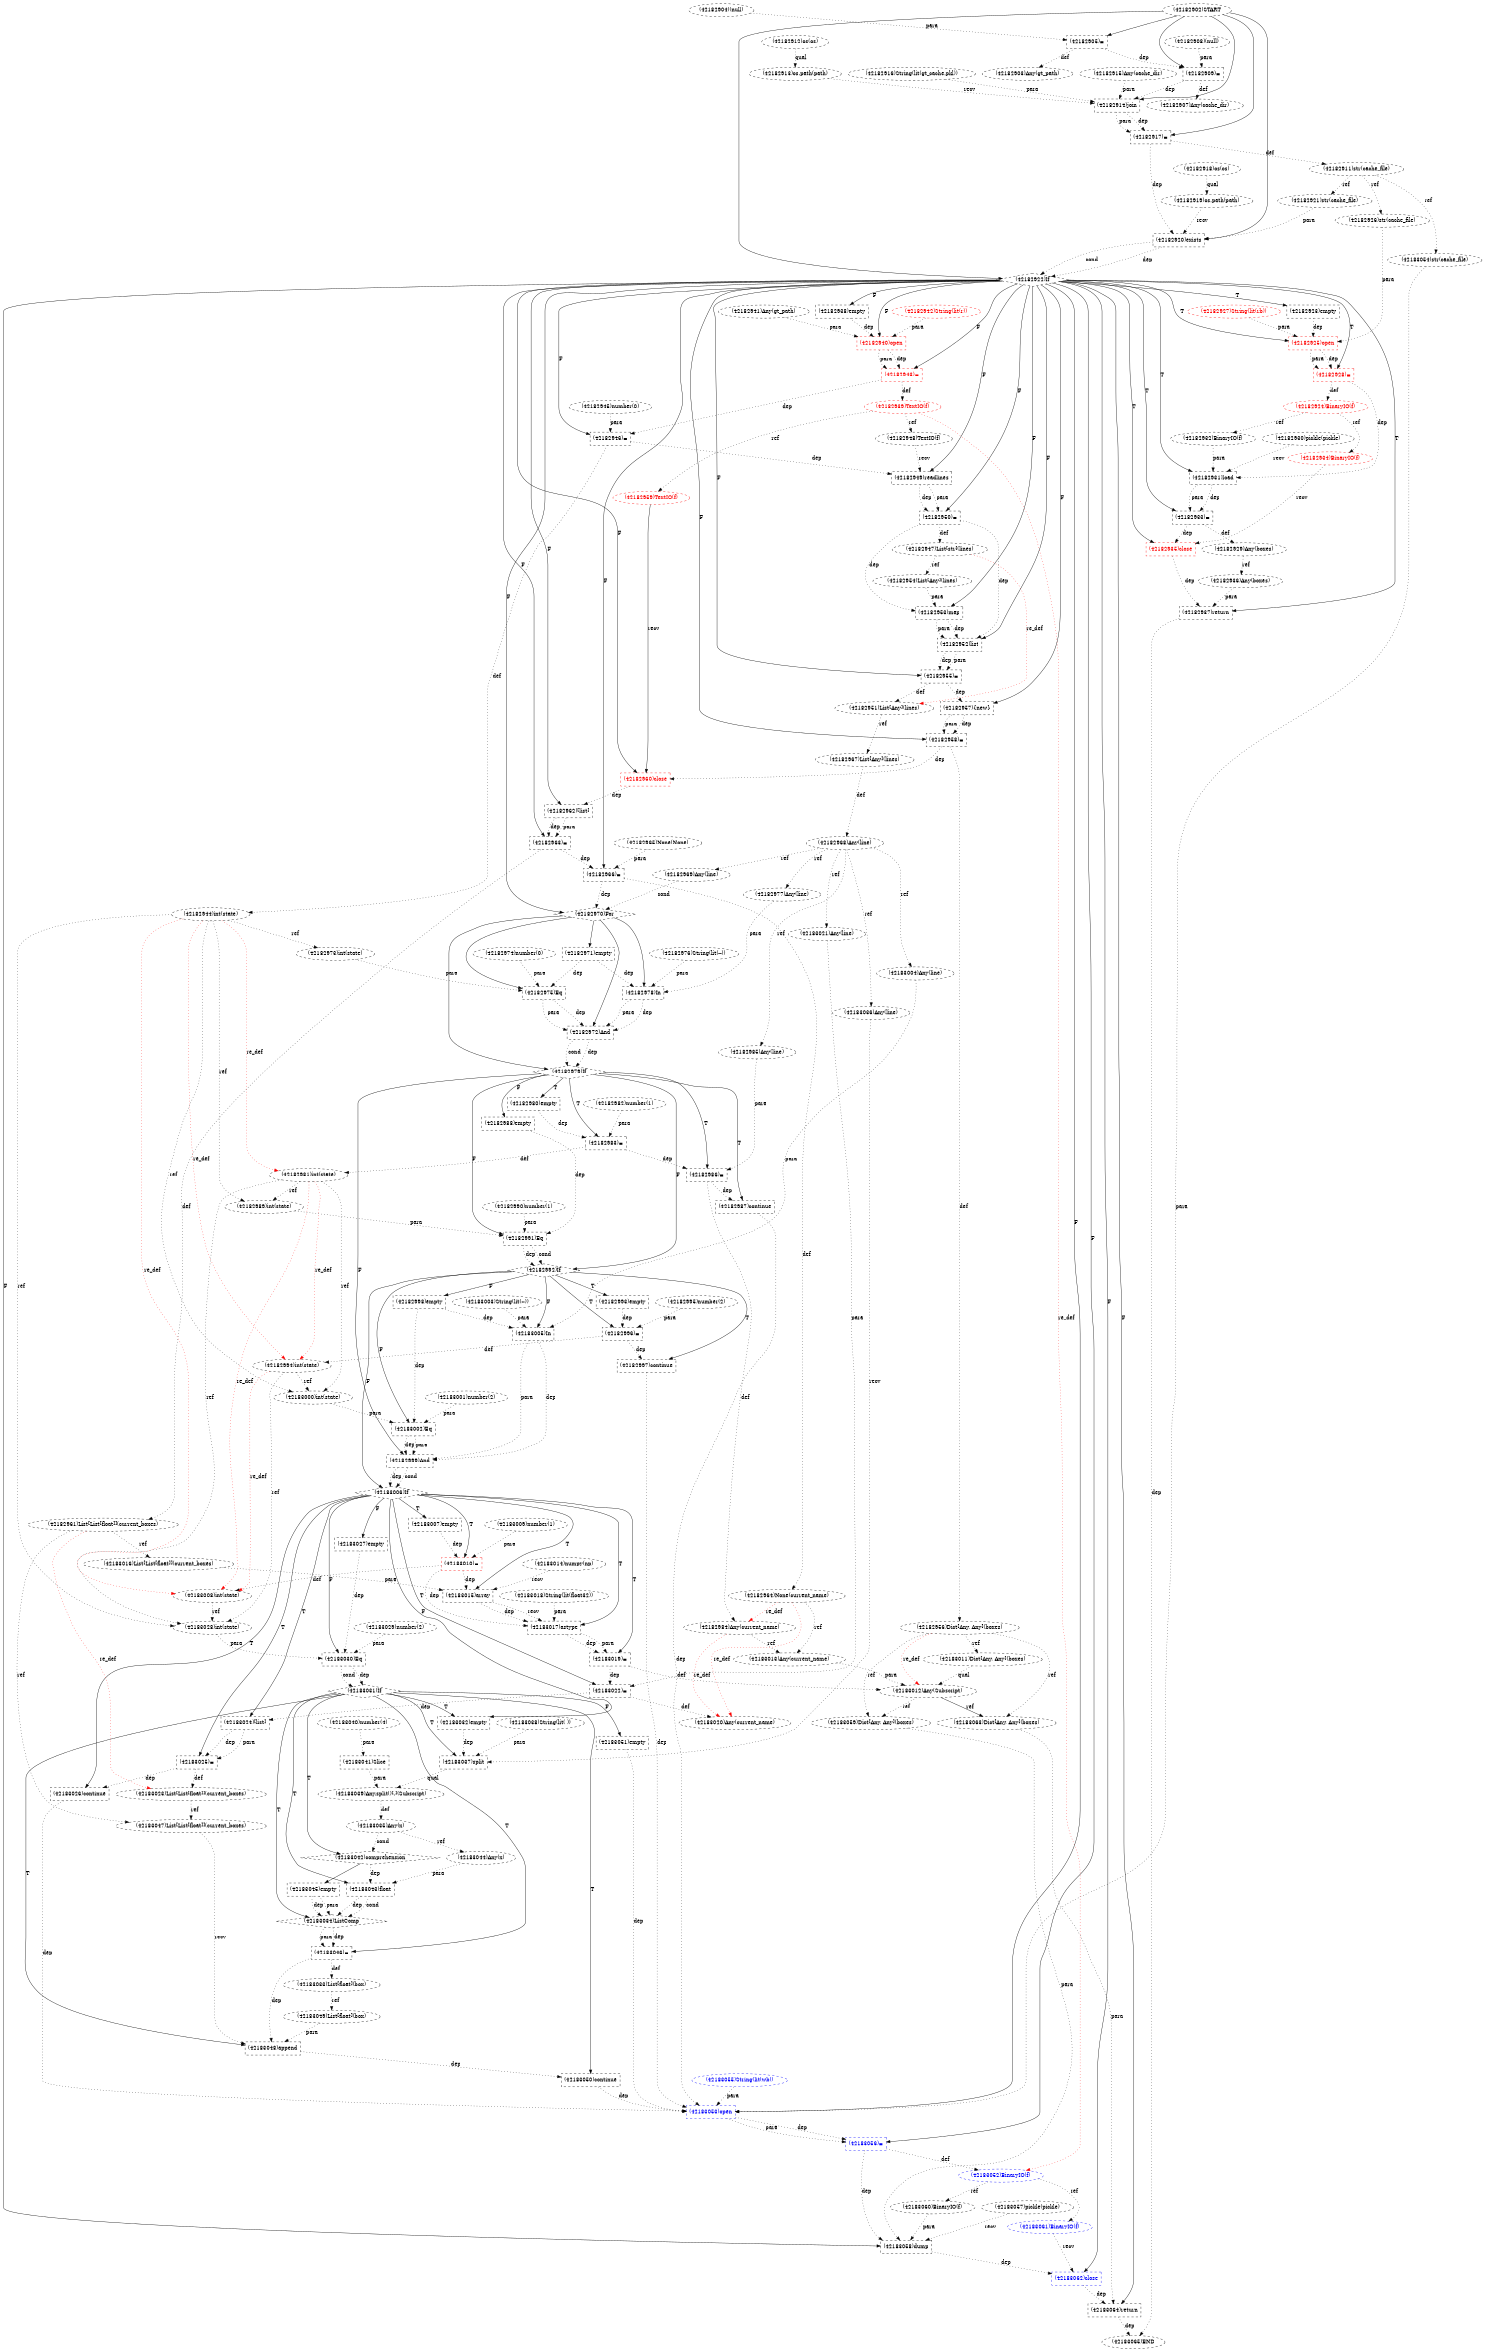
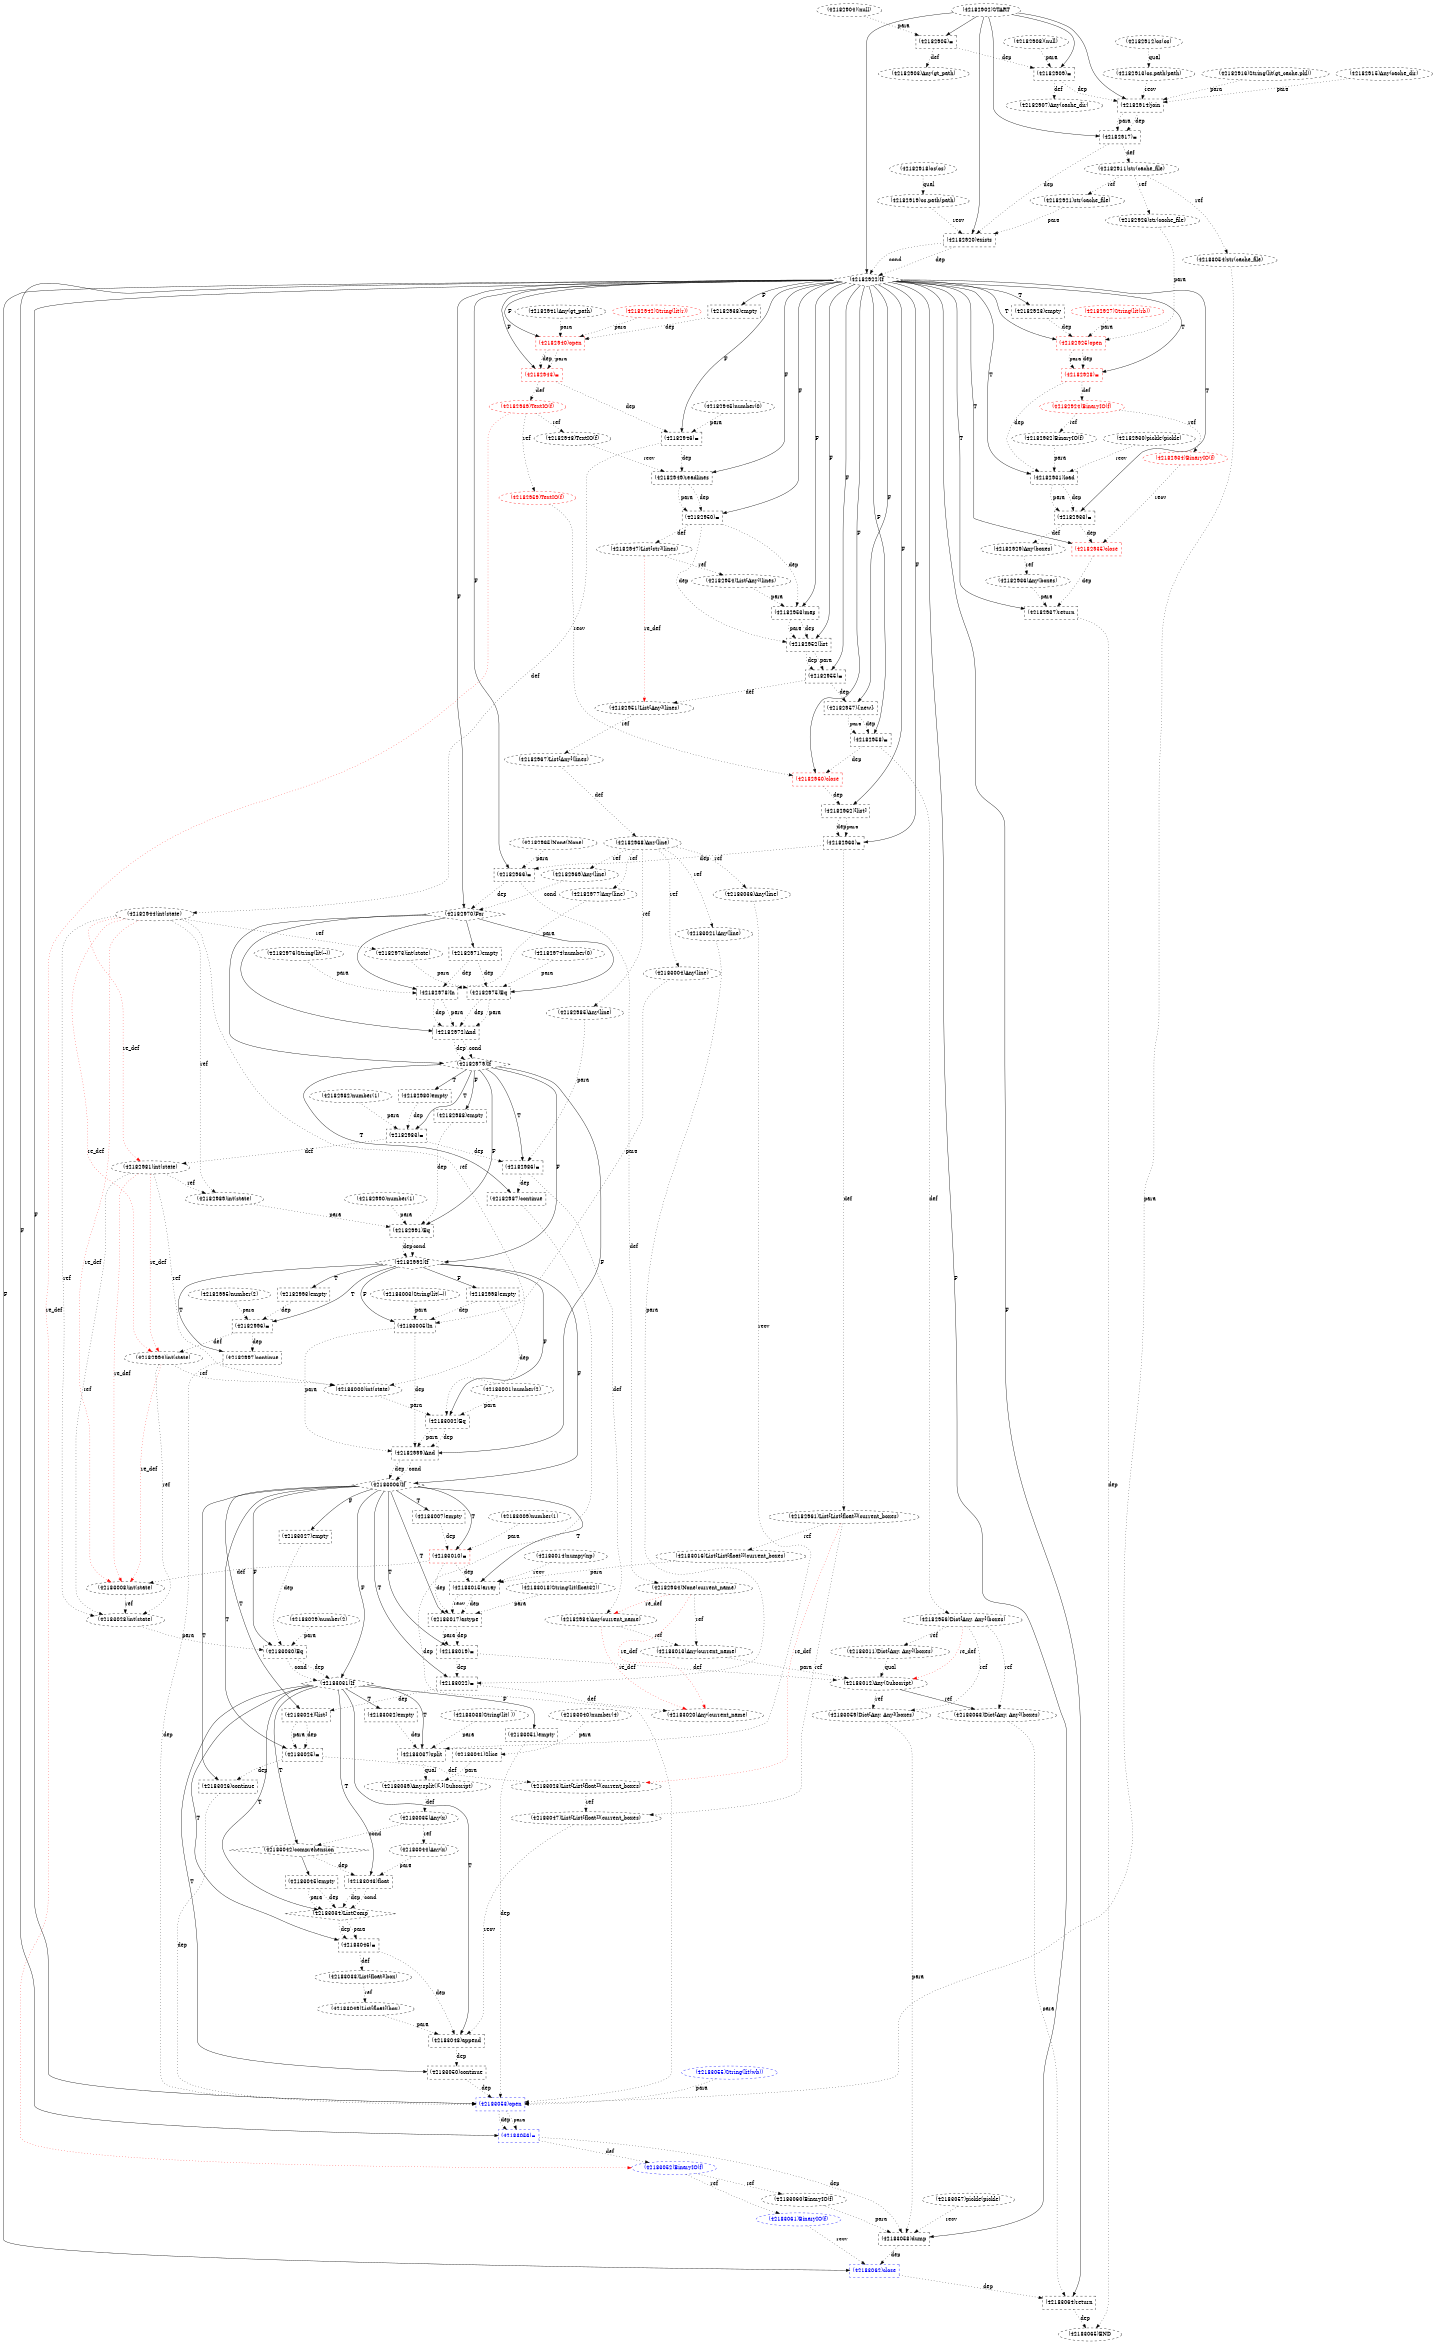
(648, 637) -> (584, 709)
(510, 1670) -> (358, 1580)
